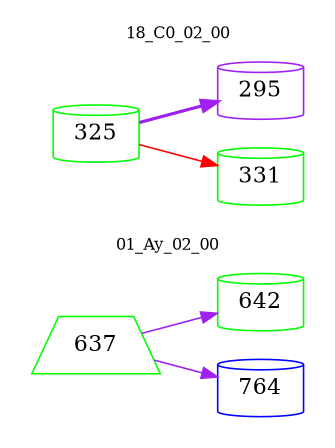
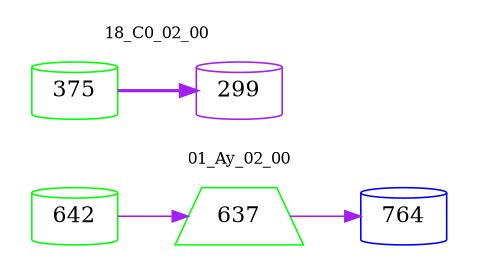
(261, 91) -> (239, 91)
(96, 134) -> (75, 91)
(261, 177) -> none
(172, 325) -> (145, 216)
